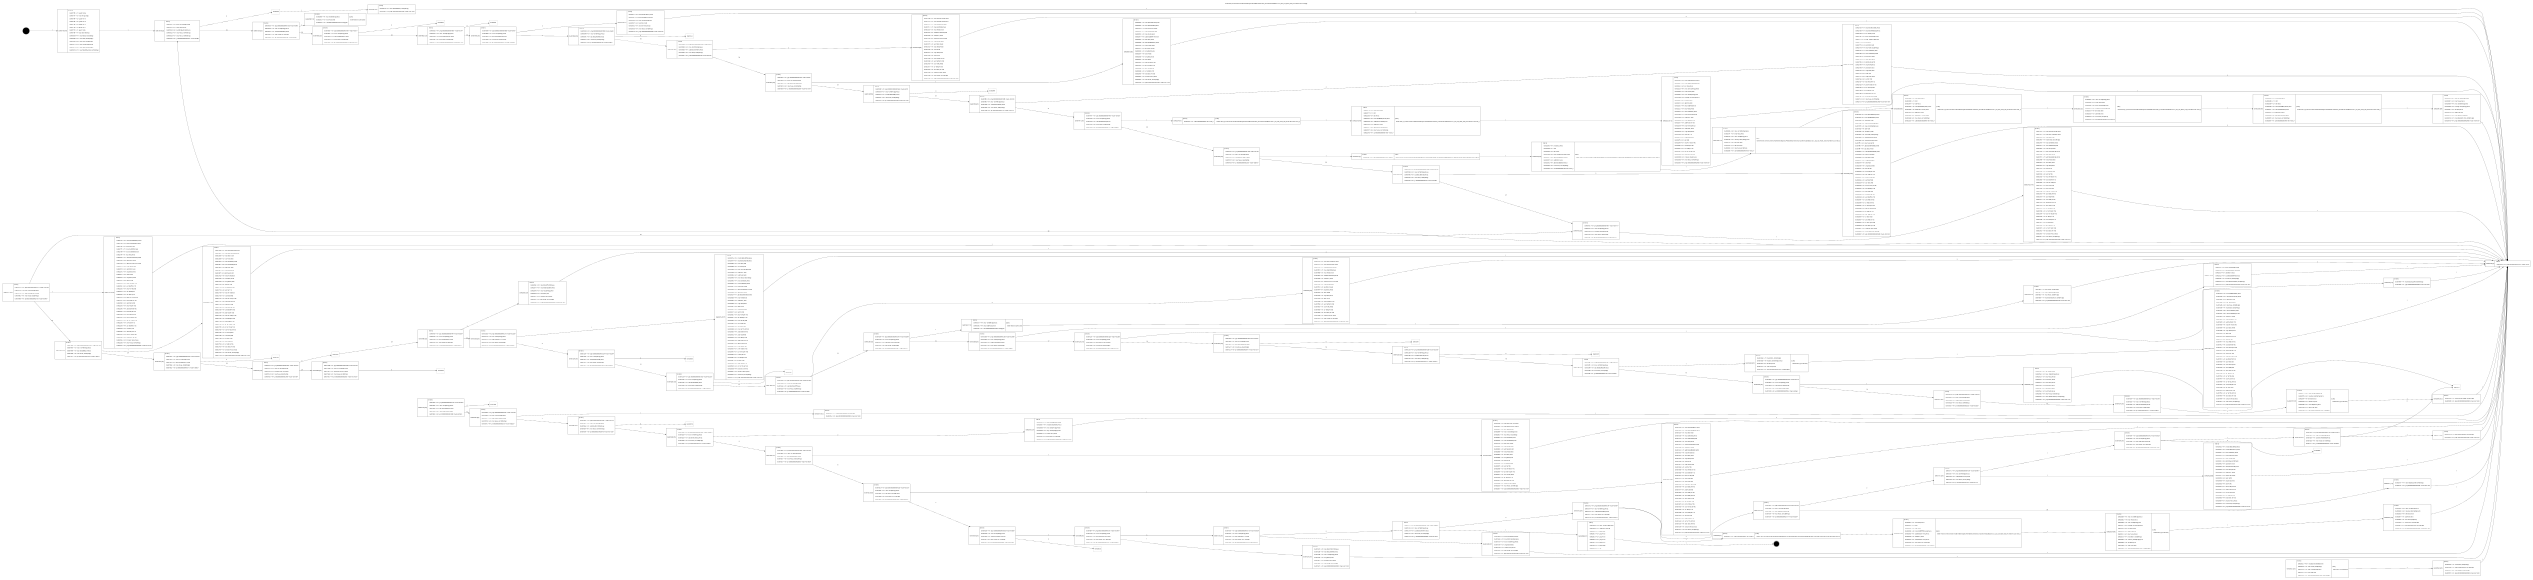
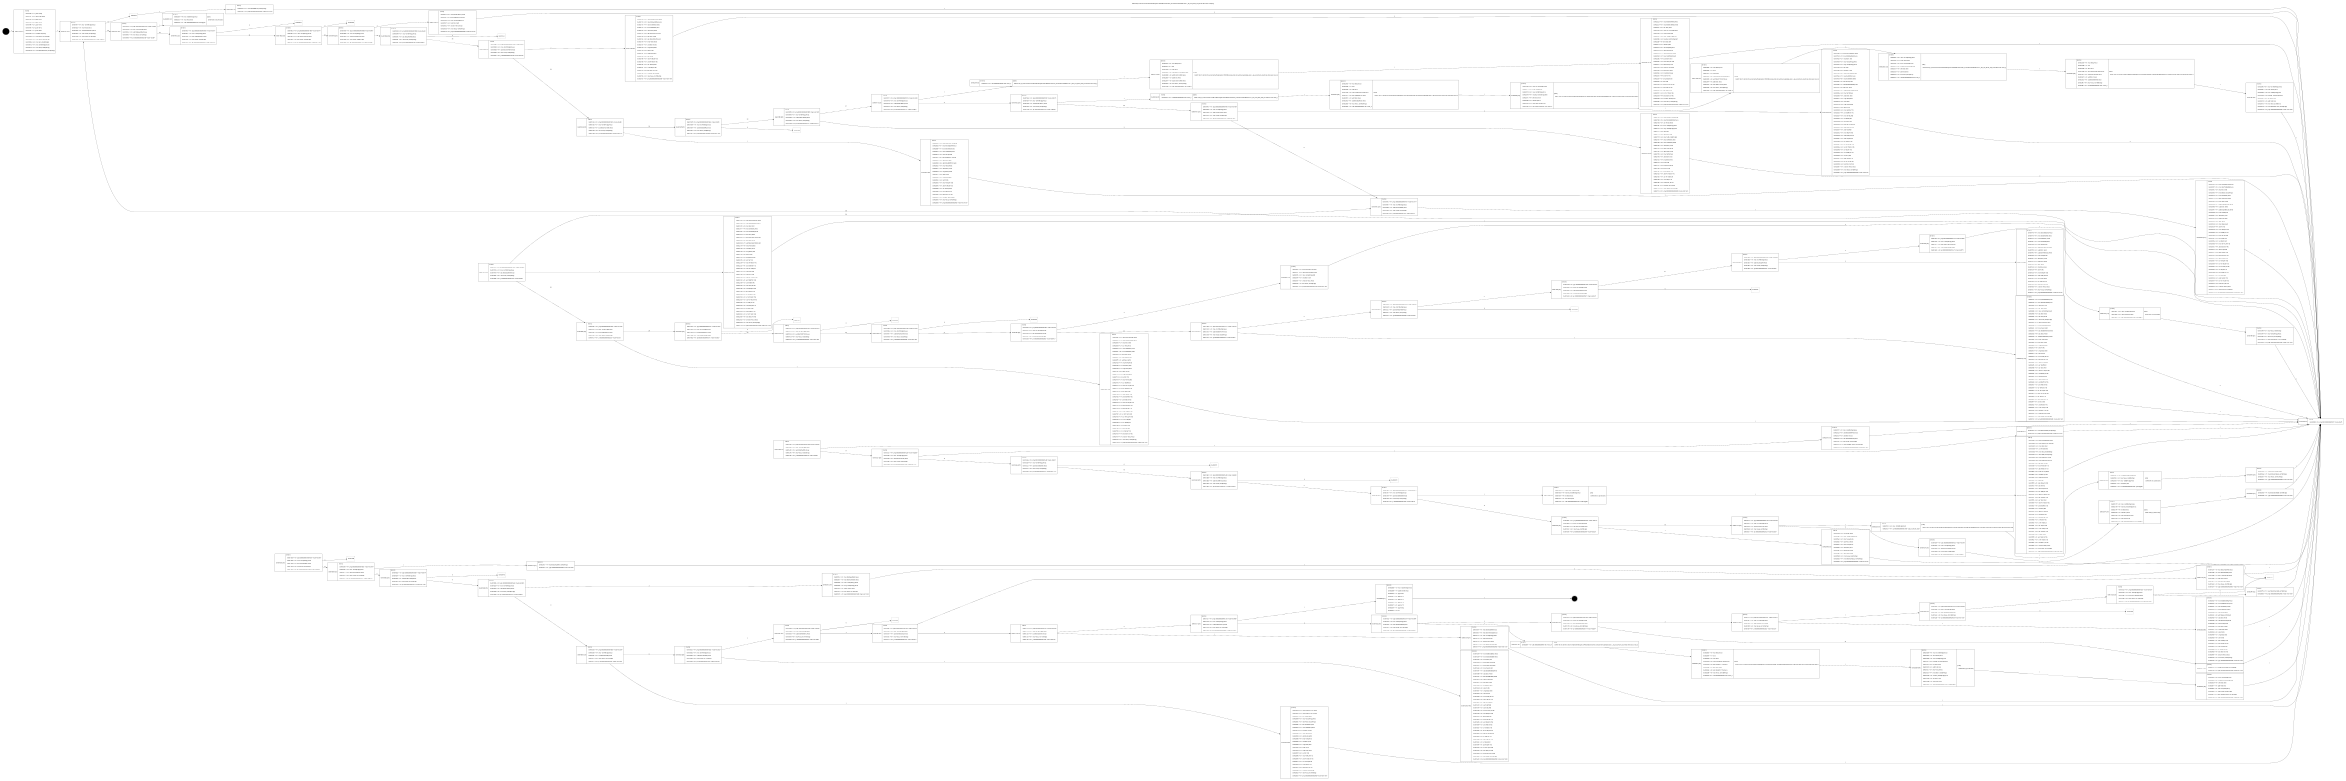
(939, 342) -> none
(378, 348) -> (964, 333)
none -> (1942, 527)
